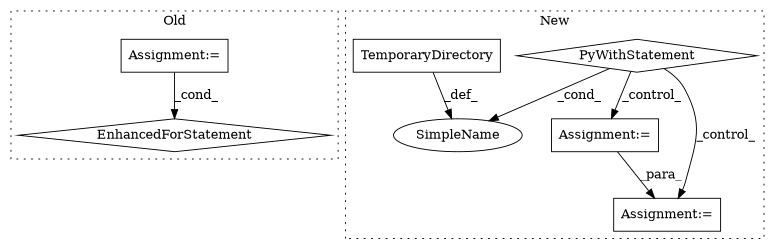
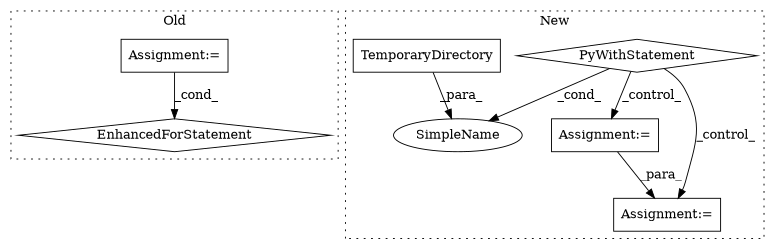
(461, 96) -> (461, 96)
